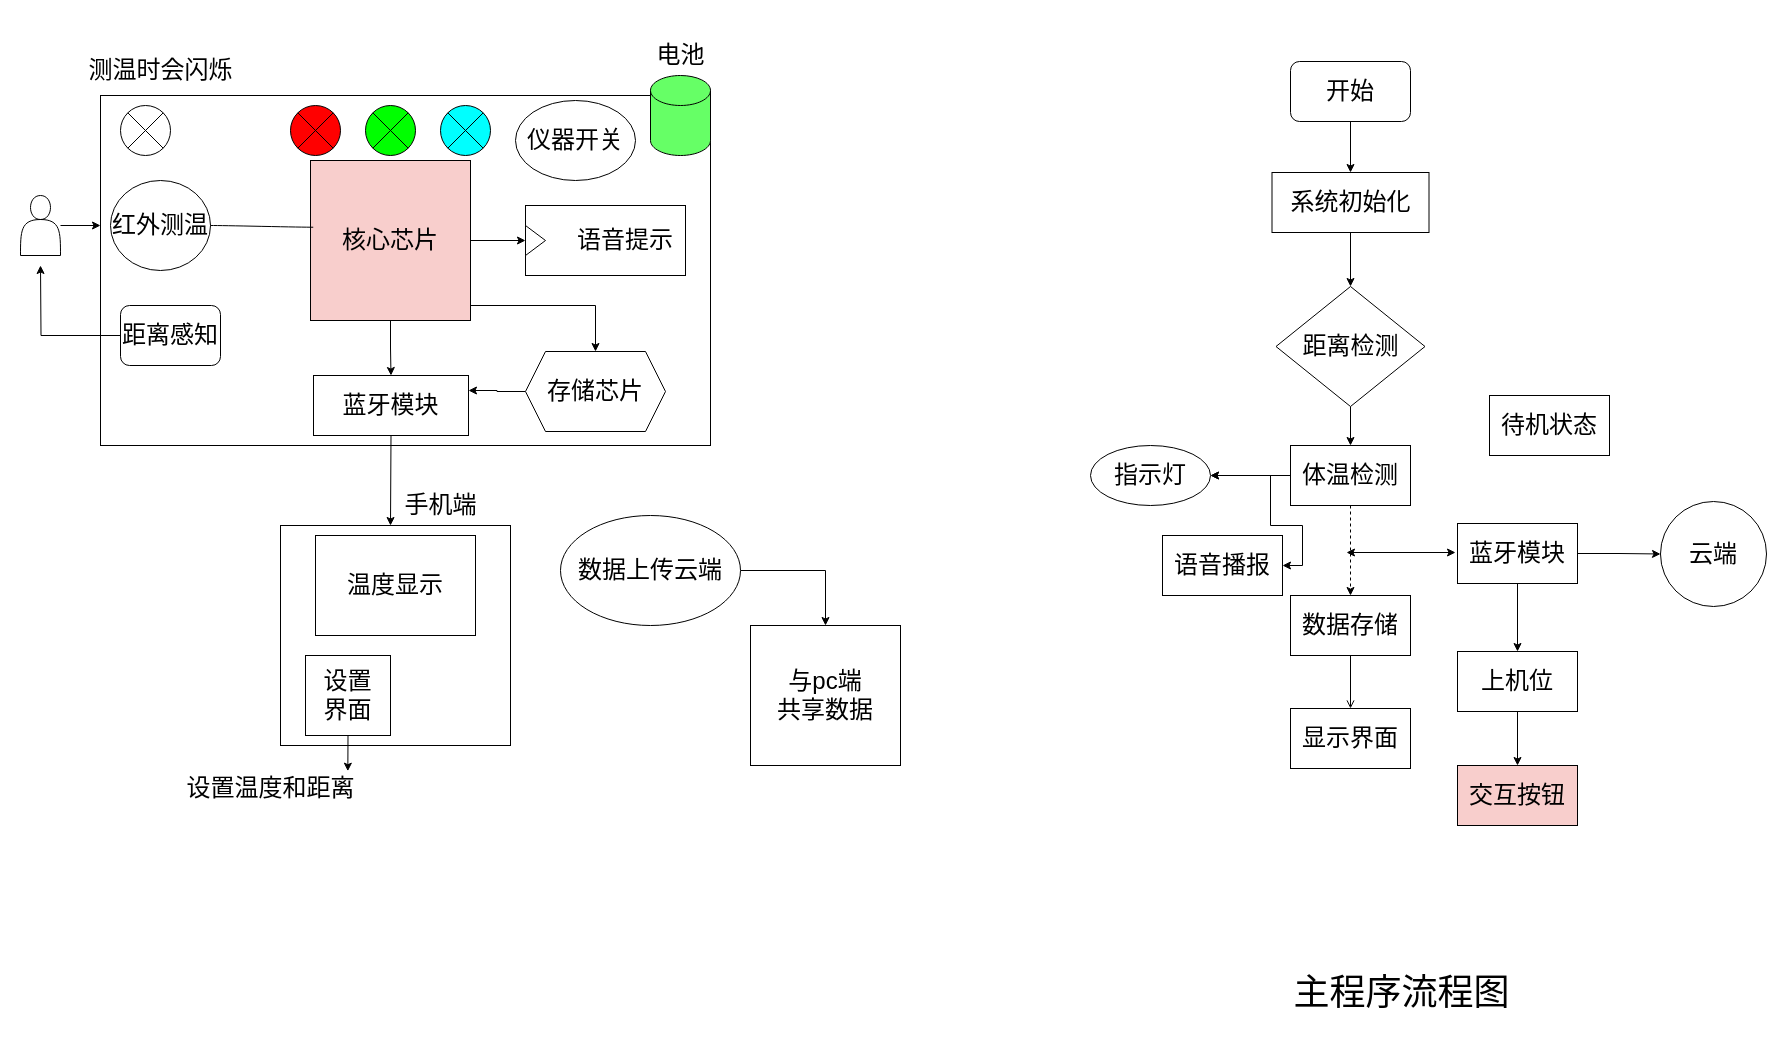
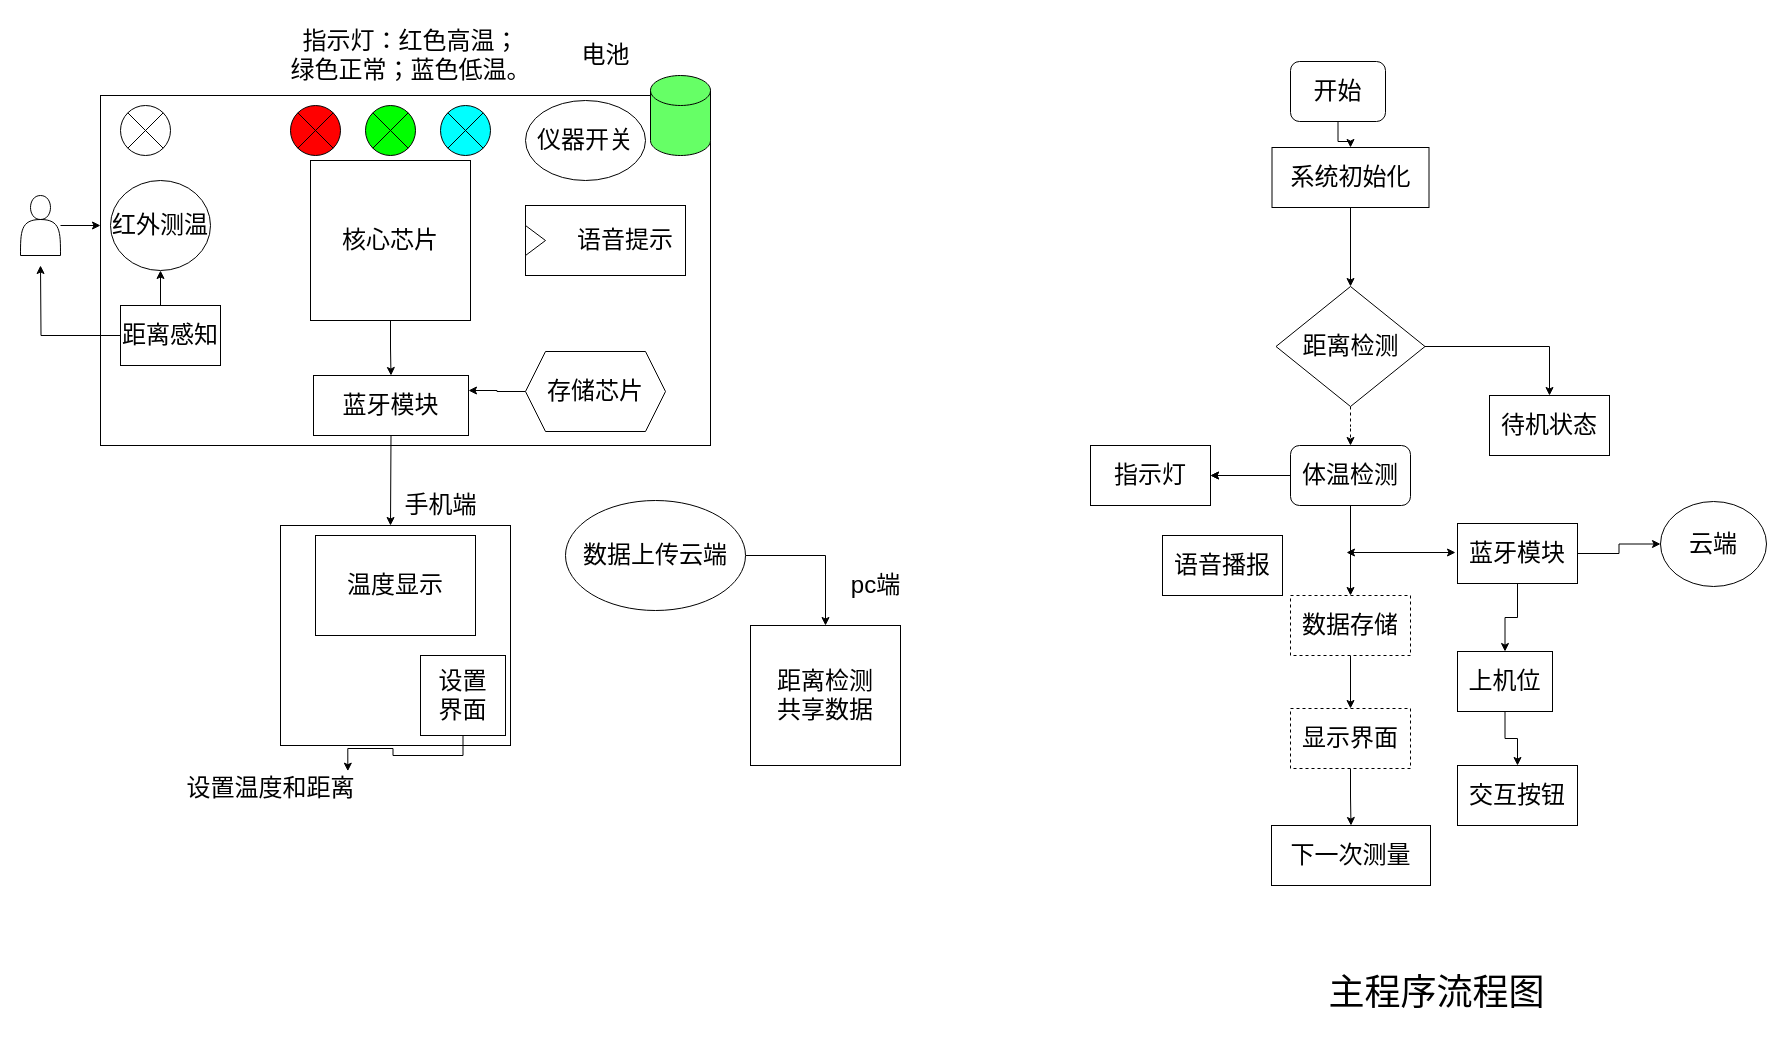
none -> (411, 56)
(681, 56) -> (606, 56)
(161, 71) -> none
(1351, 92) -> (1338, 92)
(576, 141) -> (586, 141)
(1351, 203) -> (1351, 178)
(262, 226) -> none
(391, 241) -> (391, 241)
(495, 241) -> none
none -> (161, 292)
(552, 306) -> none
(171, 336) -> (171, 336)
none -> (1508, 347)
(1351, 424) -> (1351, 424)
(1151, 476) -> (1151, 476)
(1351, 476) -> (1351, 476)
(1289, 526) -> none
(1351, 547) -> (1351, 547)
(1714, 554) -> (1714, 544)
(651, 571) -> (656, 556)
none -> (876, 586)
(1351, 626) -> (1351, 626)
(1518, 682) -> (1505, 682)
(348, 696) -> (463, 696)
(826, 696) -> (826, 696)
(1351, 702) -> (1351, 700)
(1351, 739) -> (1351, 739)
none -> (1351, 794)
(1518, 796) -> (1518, 796)
none -> (1351, 856)
(1402, 992) -> (1437, 992)
